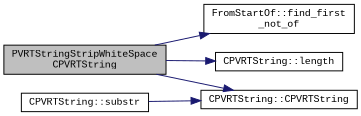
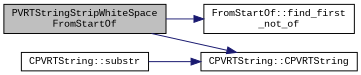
(85, 60) -> (85, 19)
(279, 62) -> none
